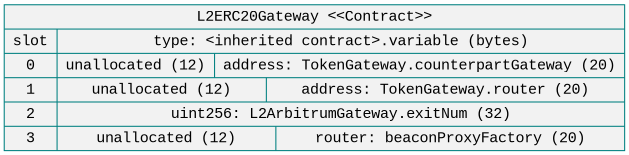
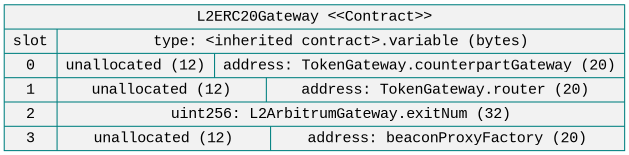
(450, 138) -> (448, 138)
